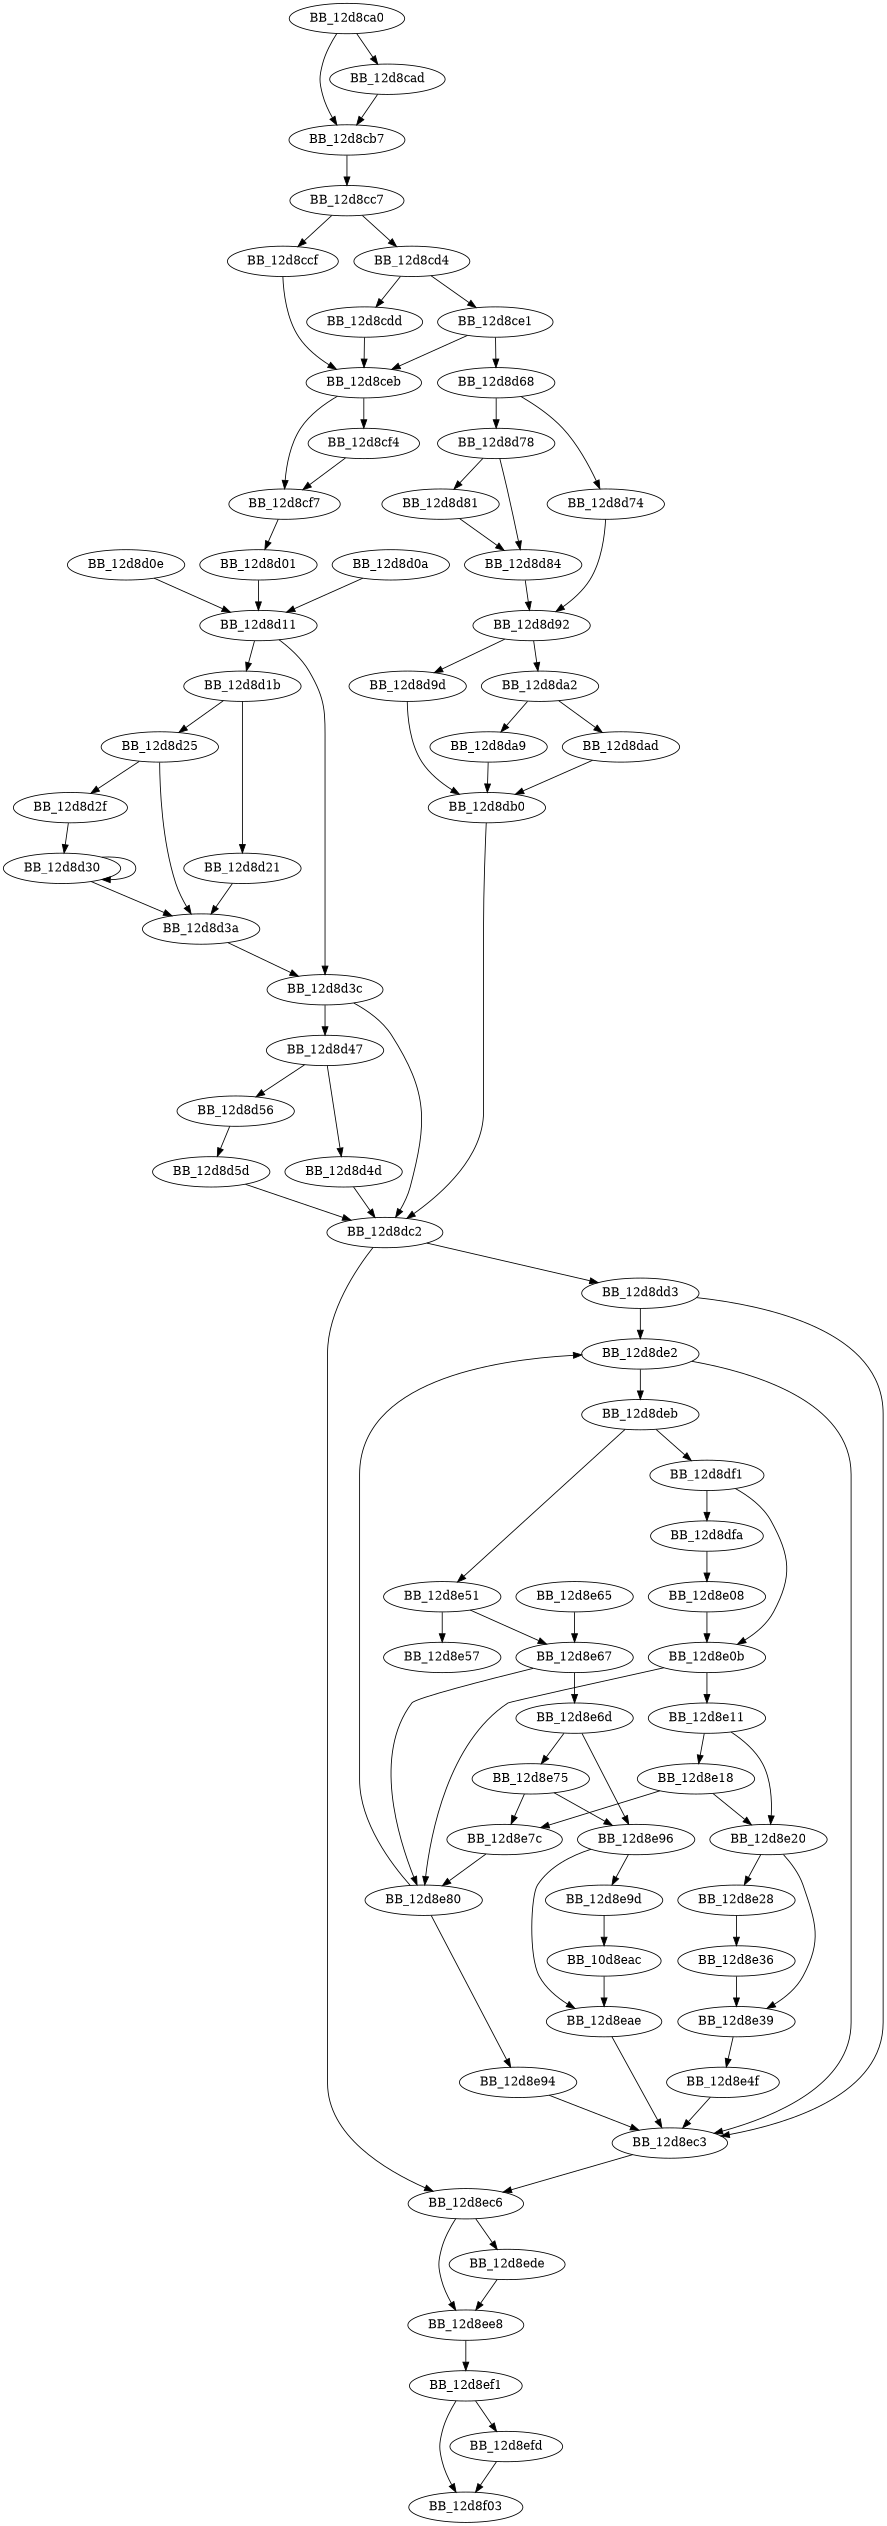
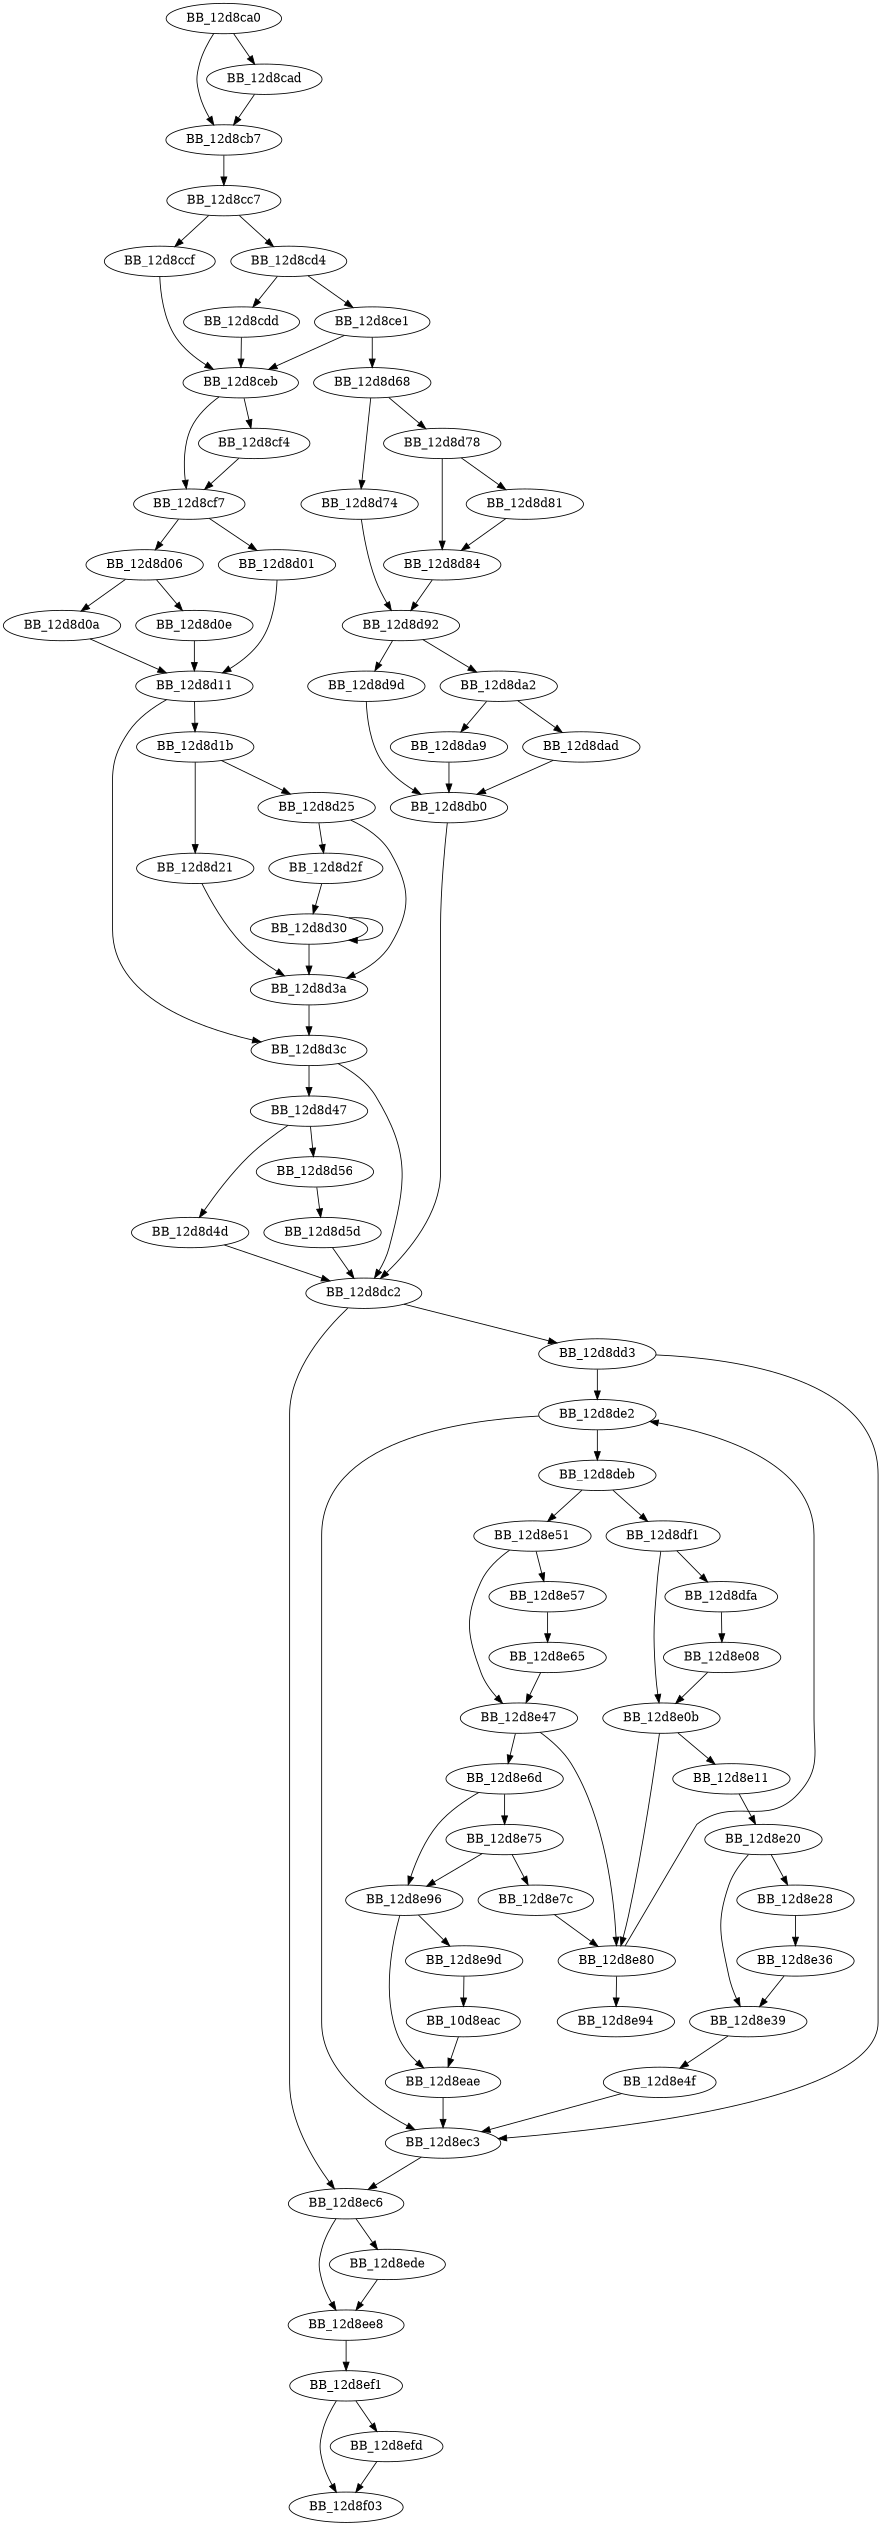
none -> (145, 565)
none -> (548, 1623)
(575, 1657) -> (519, 1718)
(696, 1779) -> none
(590, 2111) -> none
